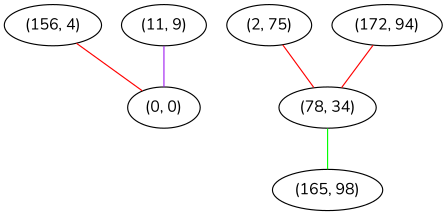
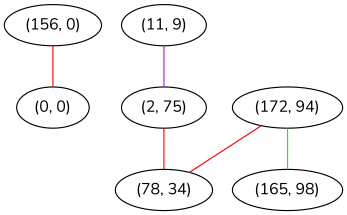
(53, 25) -> (53, 25)
(164, 66) -> (164, 66)
(328, 149) -> (288, 149)
